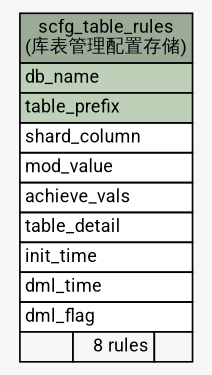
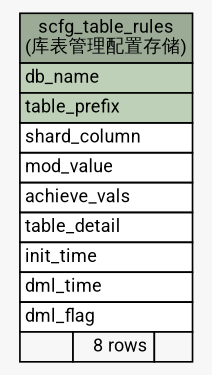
(121, 346) -> (121, 346)
